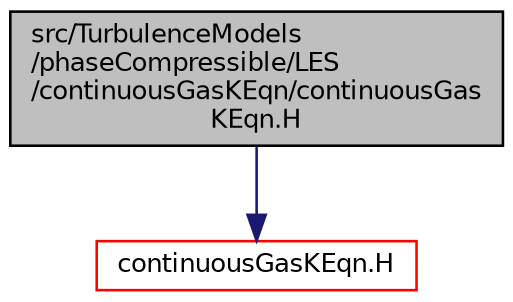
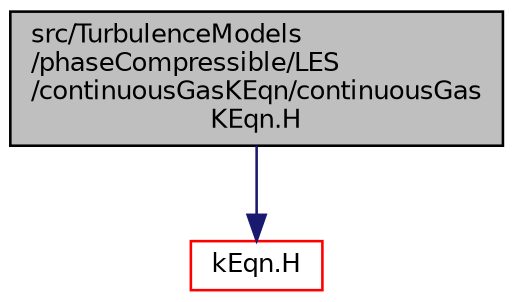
(257, 266) -> (257, 266)
